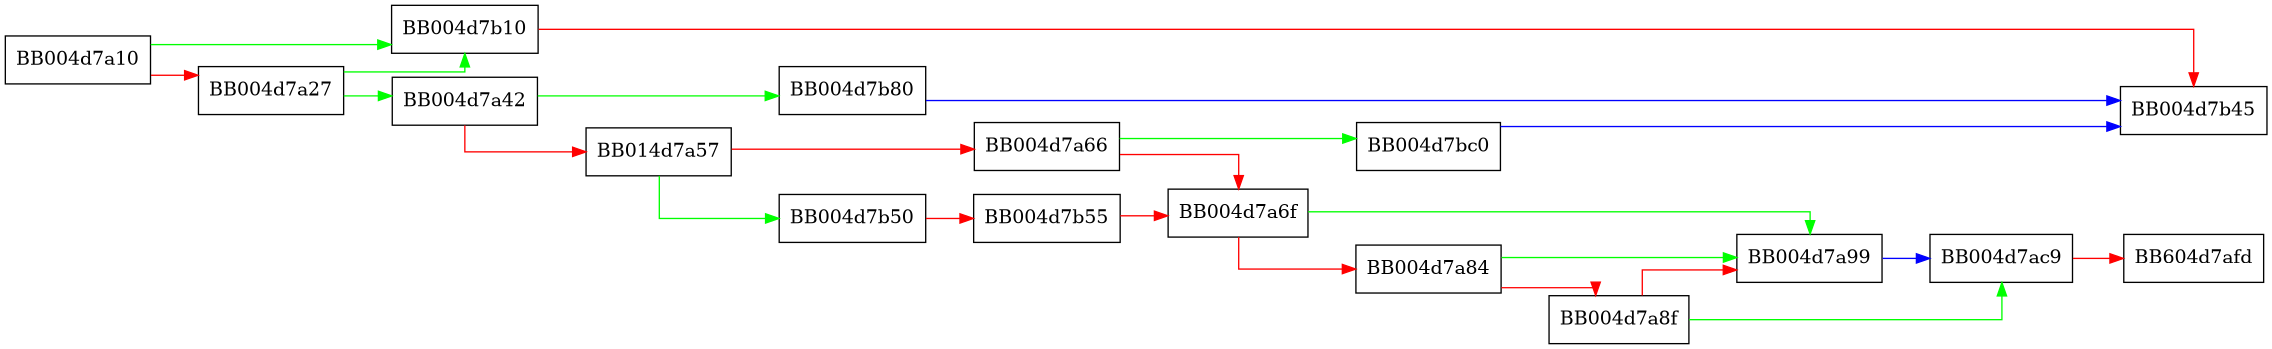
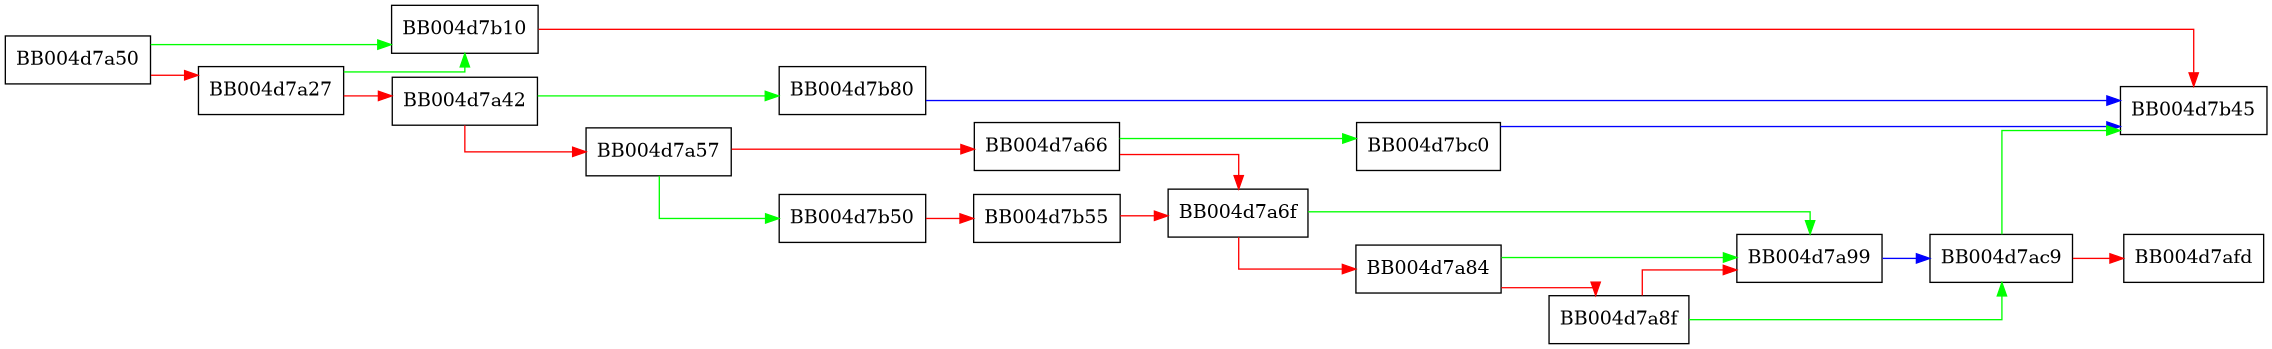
(78, 60) -> (78, 60)
(361, 96) -> (361, 96)
none -> (2002, 135)
(659, 152) -> (659, 152)
(2194, 258) -> (2194, 258)
